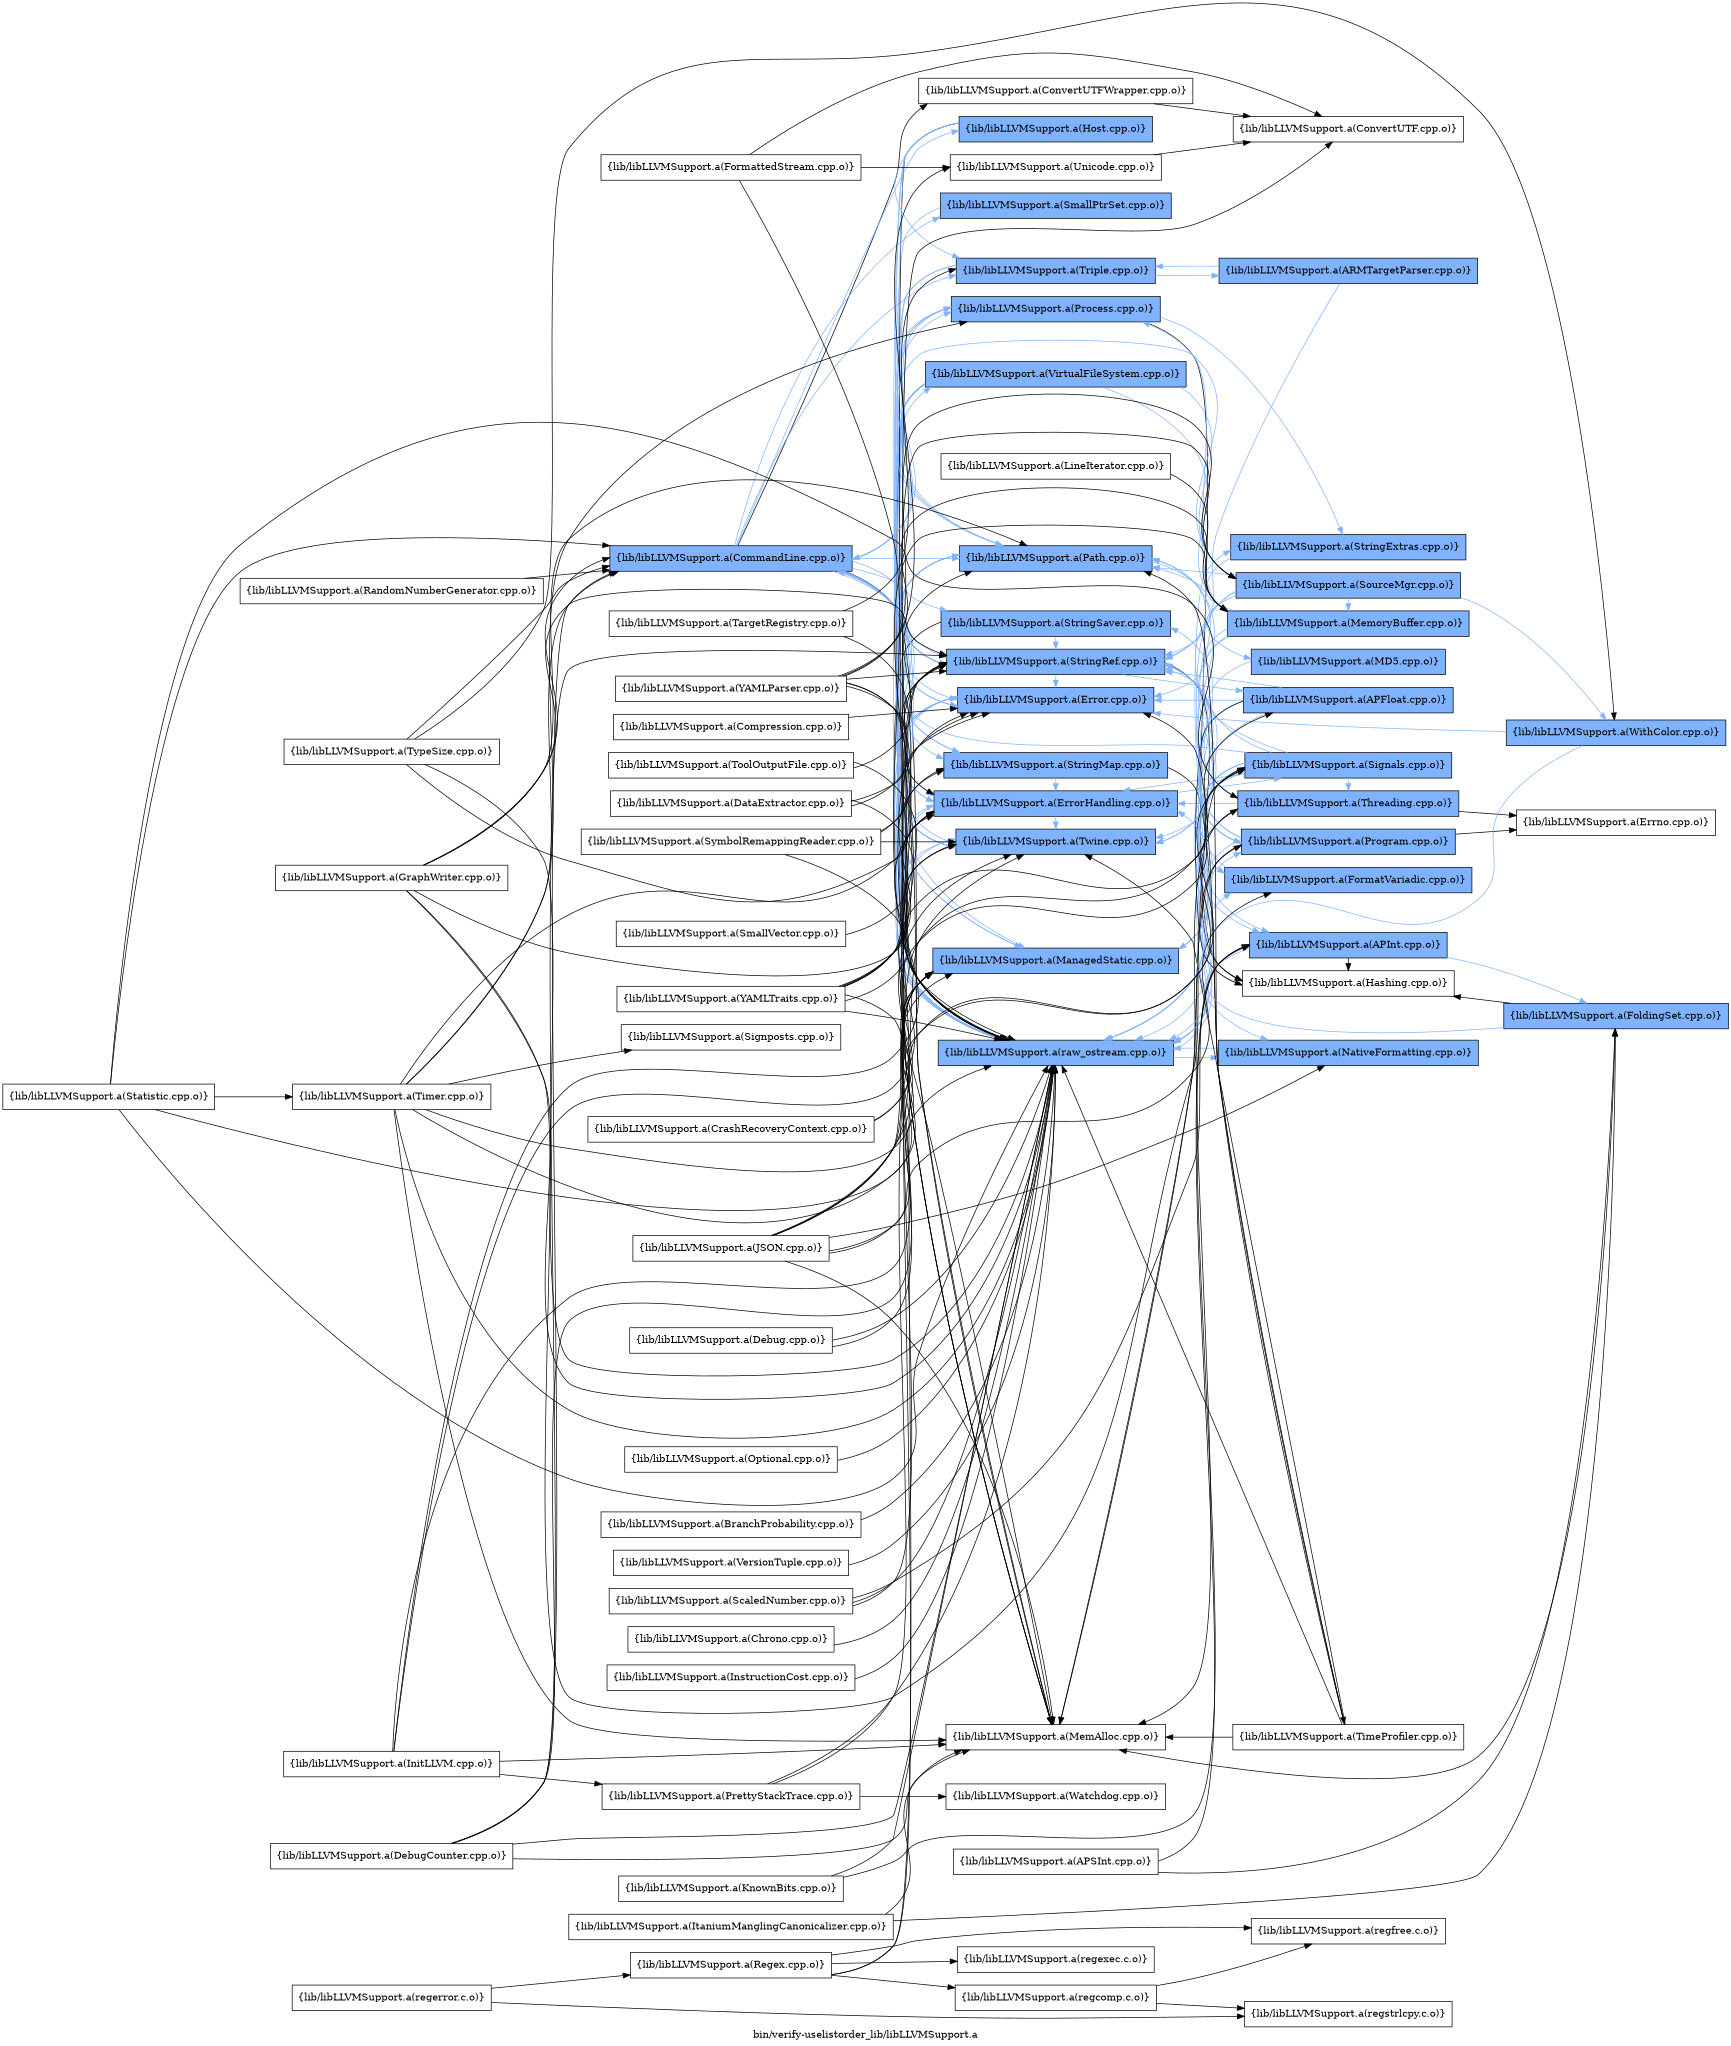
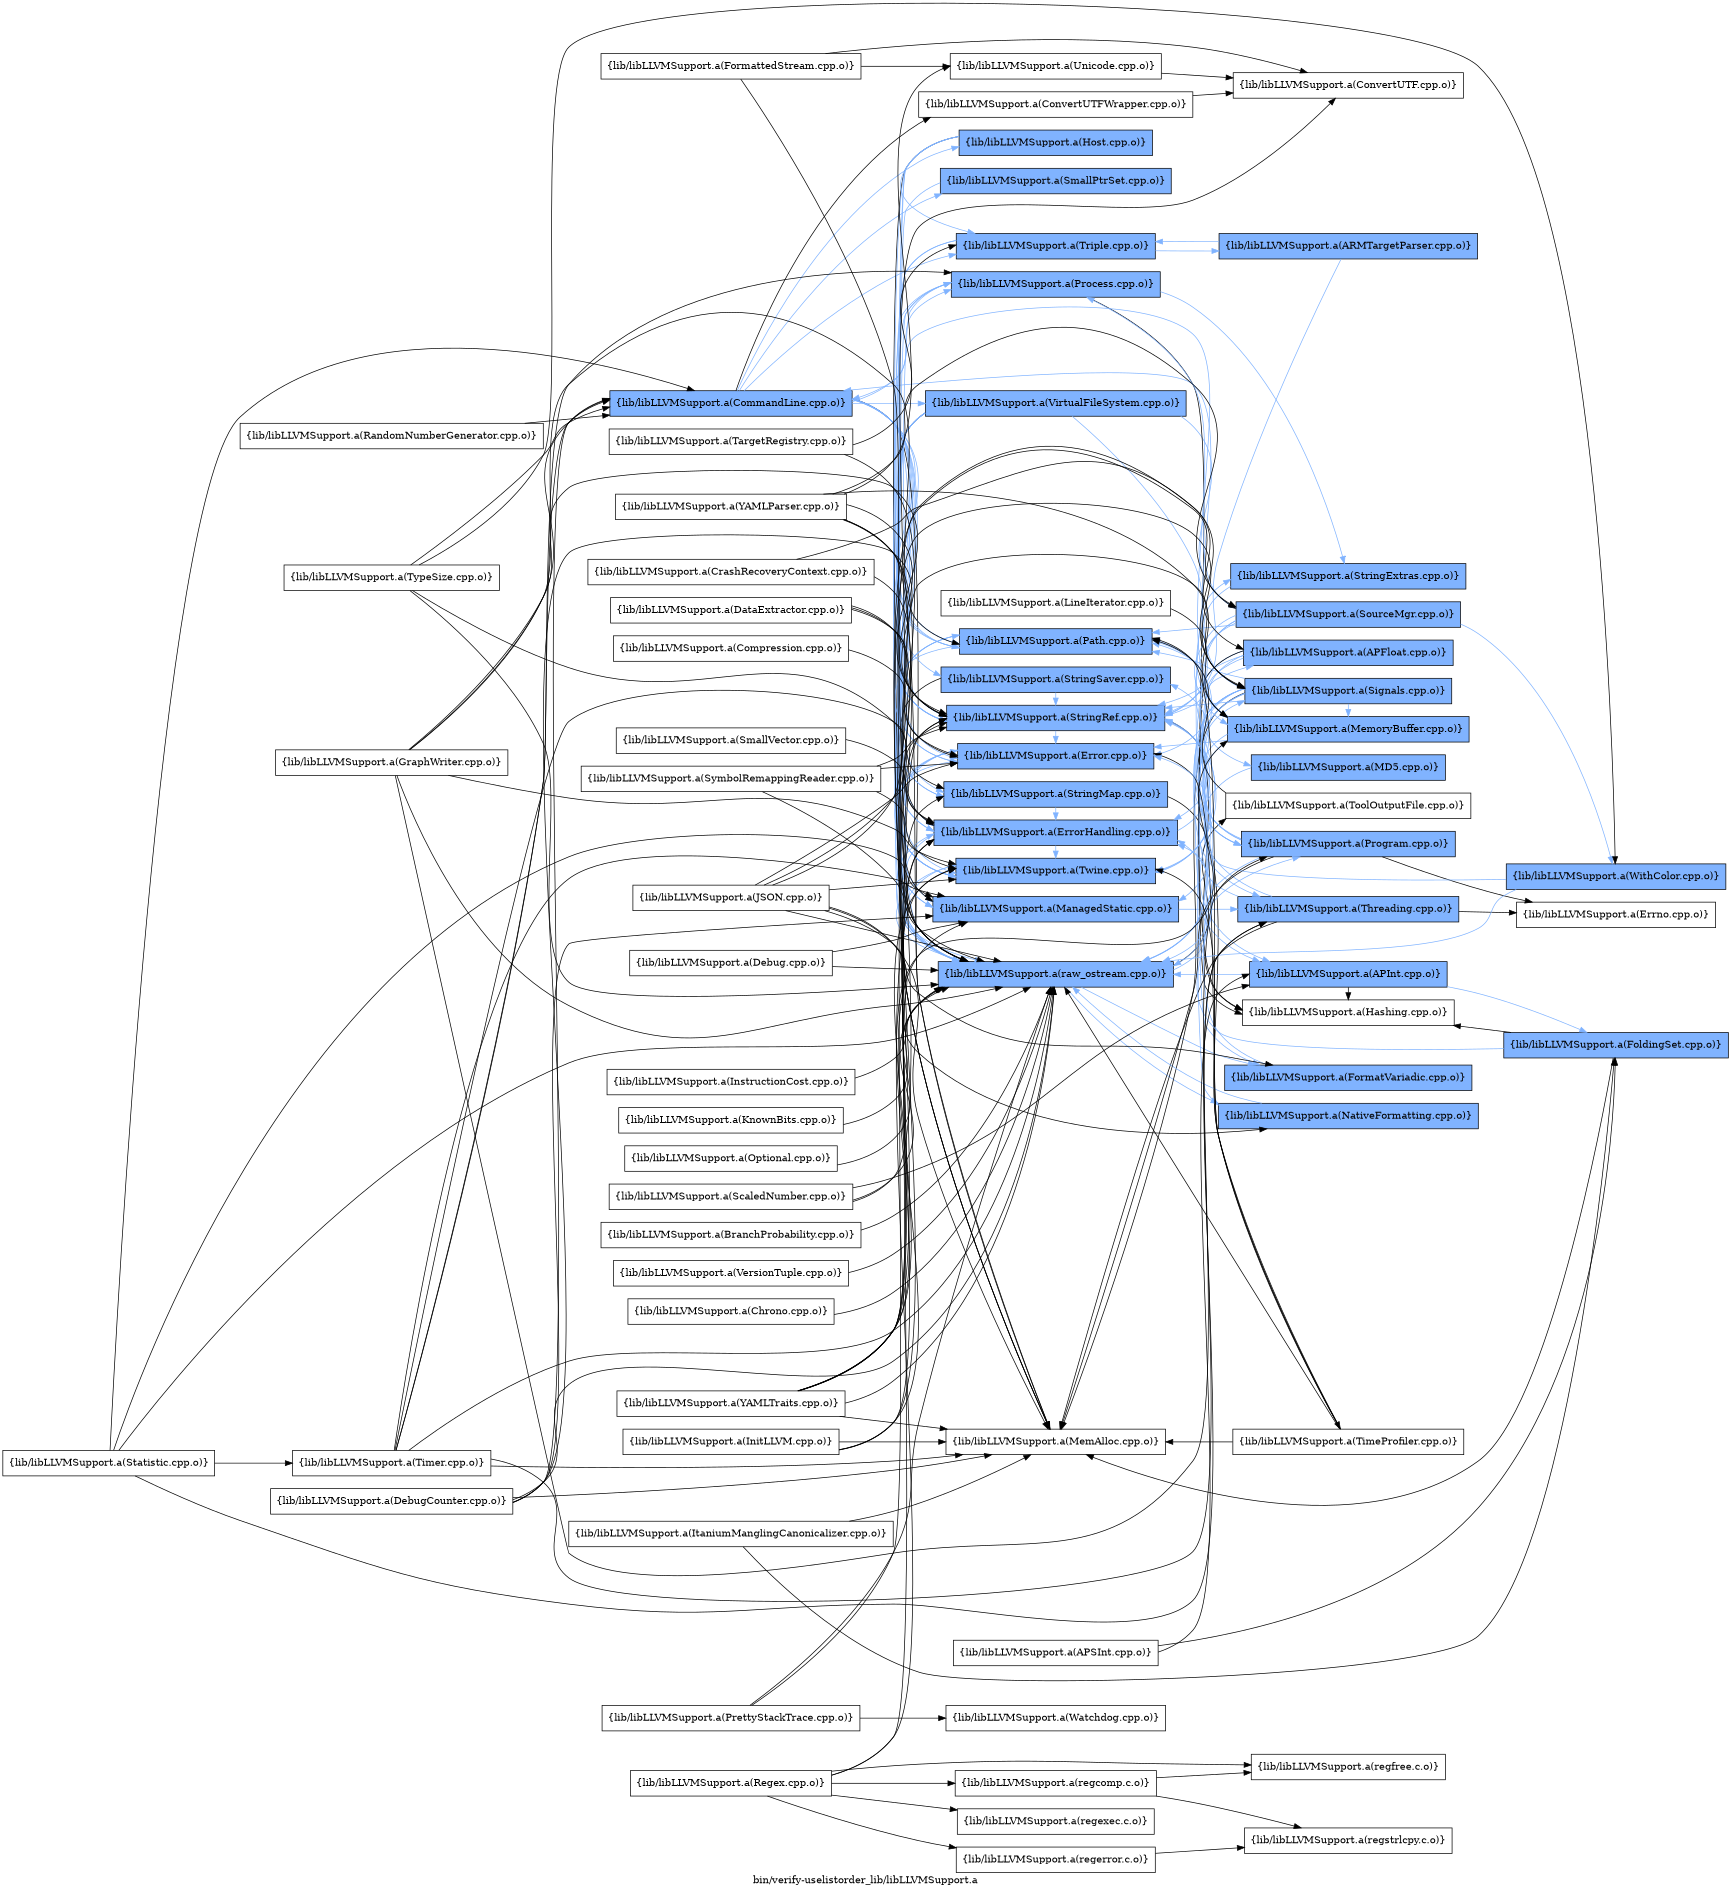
(1207, 675) -> (1207, 737)
(1198, 869) -> (1348, 707)
(905, 908) -> (1207, 899)
(731, 1037) -> none
(550, 1779) -> none
(1196, 1805) -> none
(557, 1982) -> (857, 1825)
